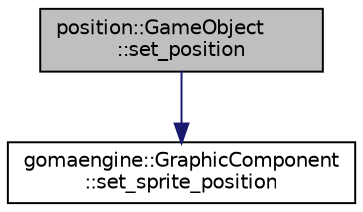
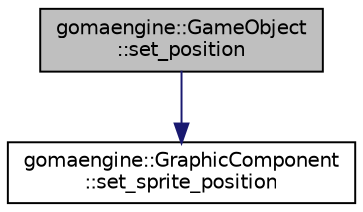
(182, 40) -> (182, 40)
